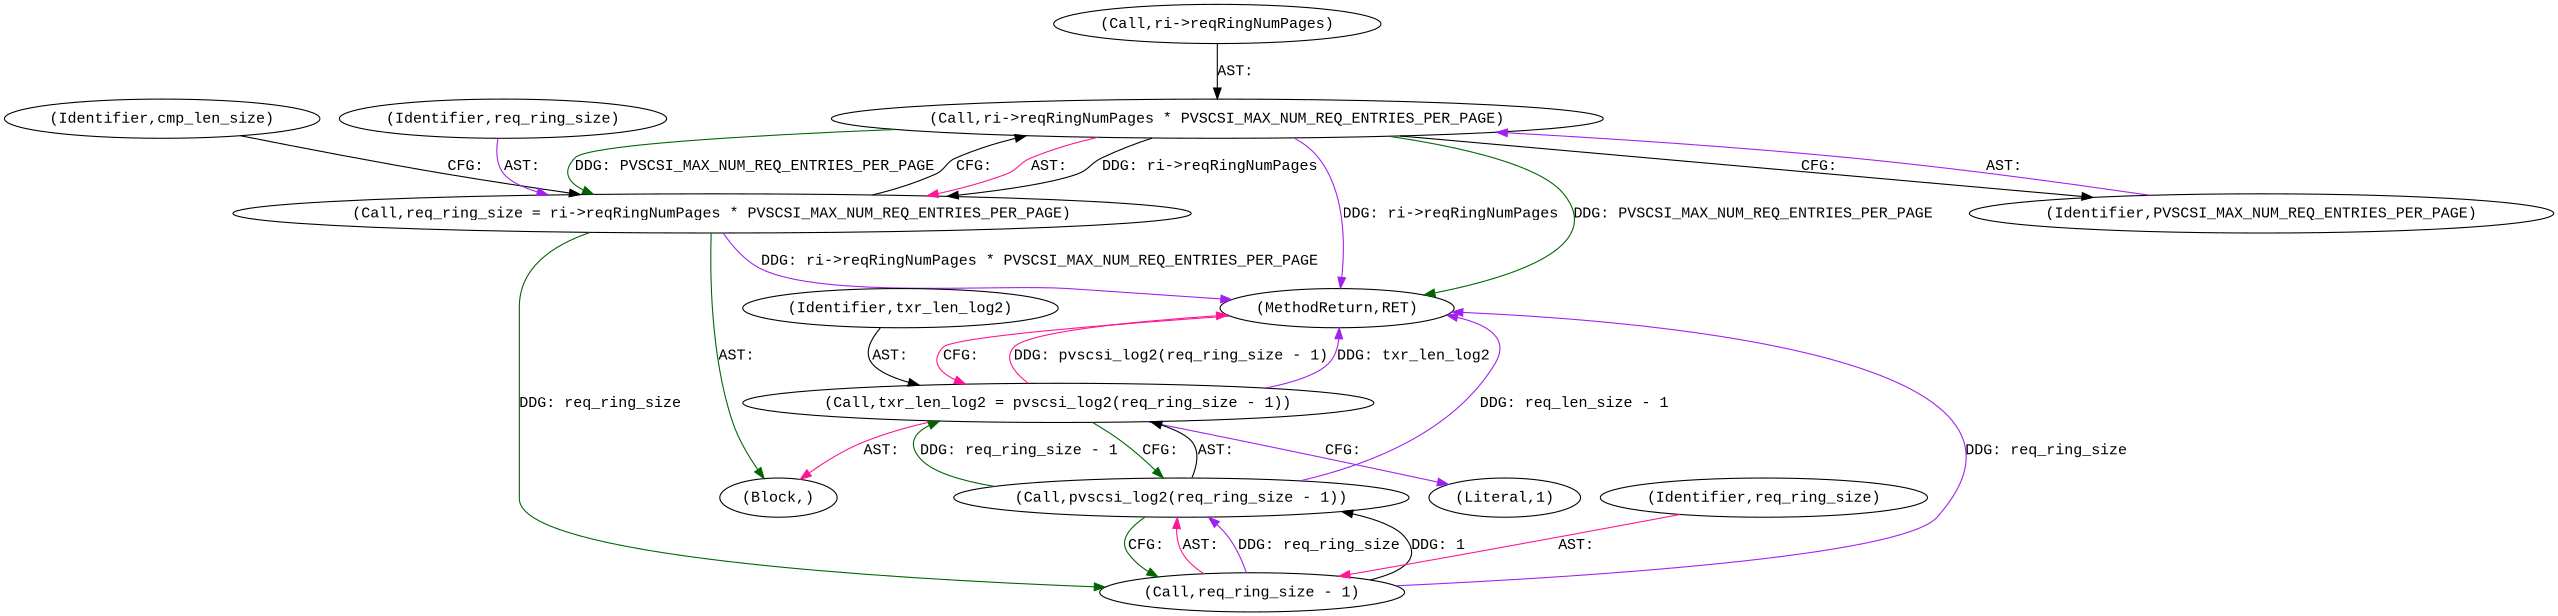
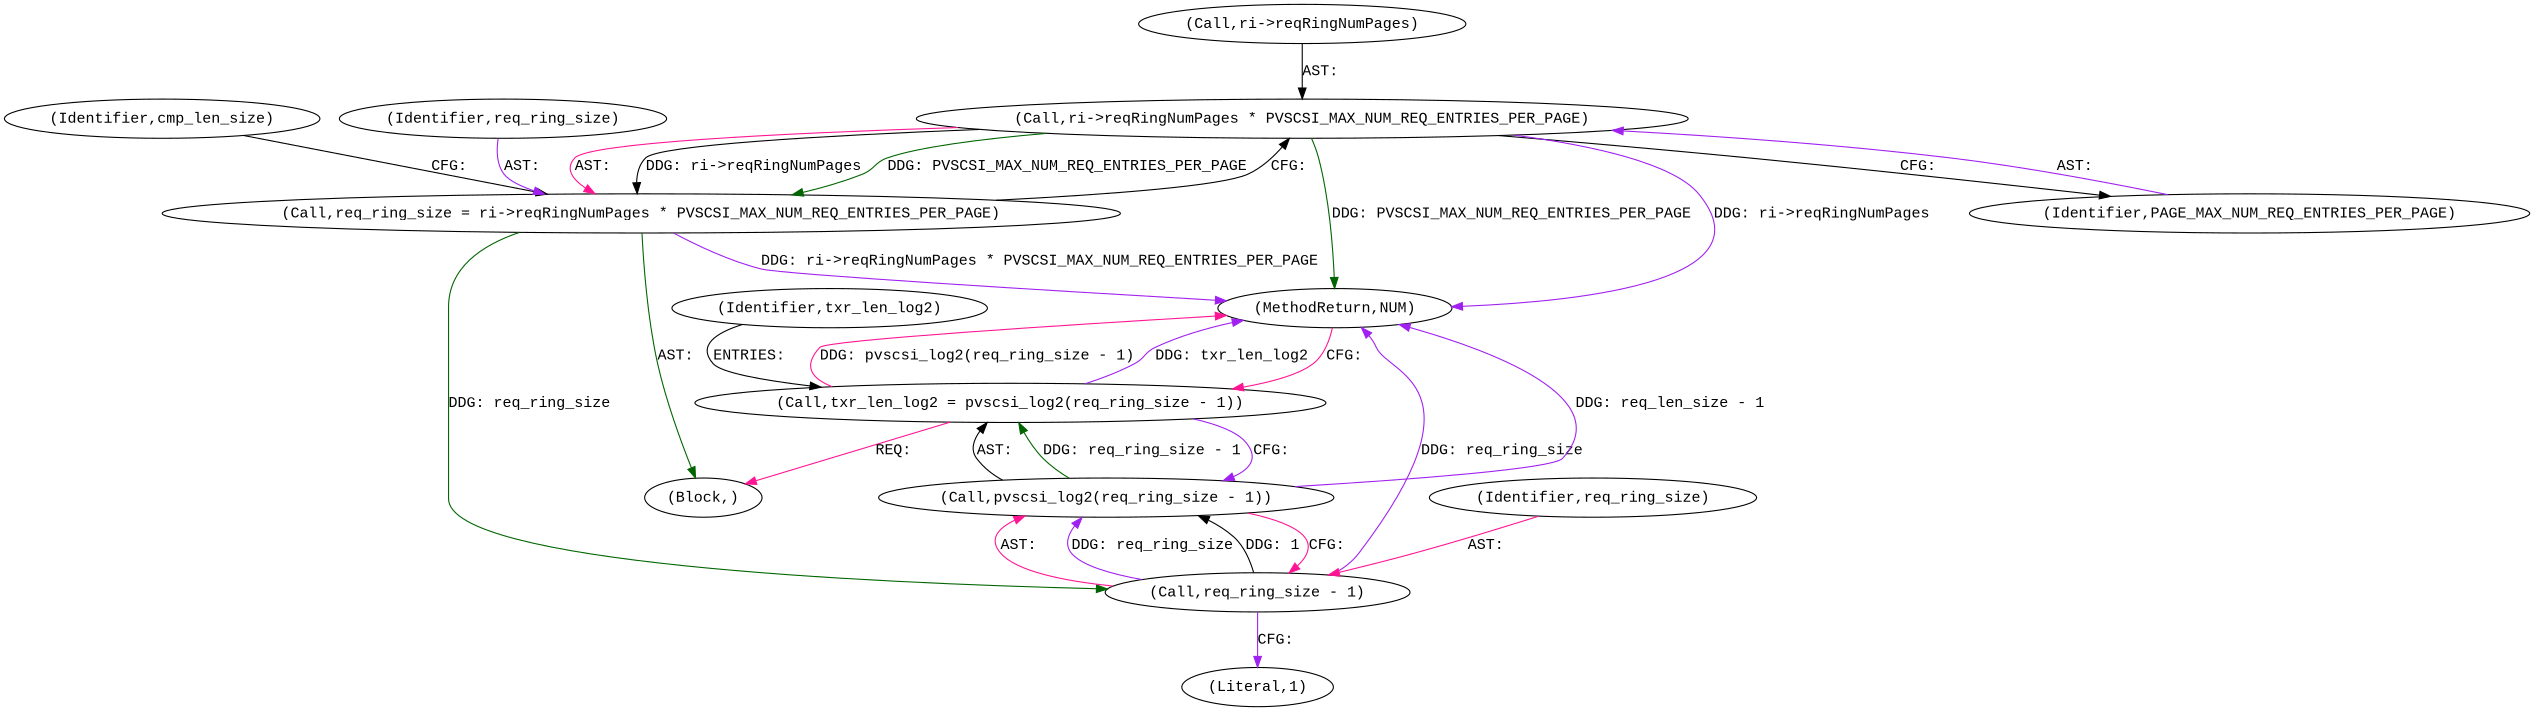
(2262, 213) -> (2250, 213)
(1337, 308) -> (1335, 308)
(895, 356) -> (754, 356)
(1125, 444) -> (1241, 438)
(886, 450) -> (898, 450)
(1293, 451) -> (1258, 634)
(1125, 545) -> (1293, 528)
